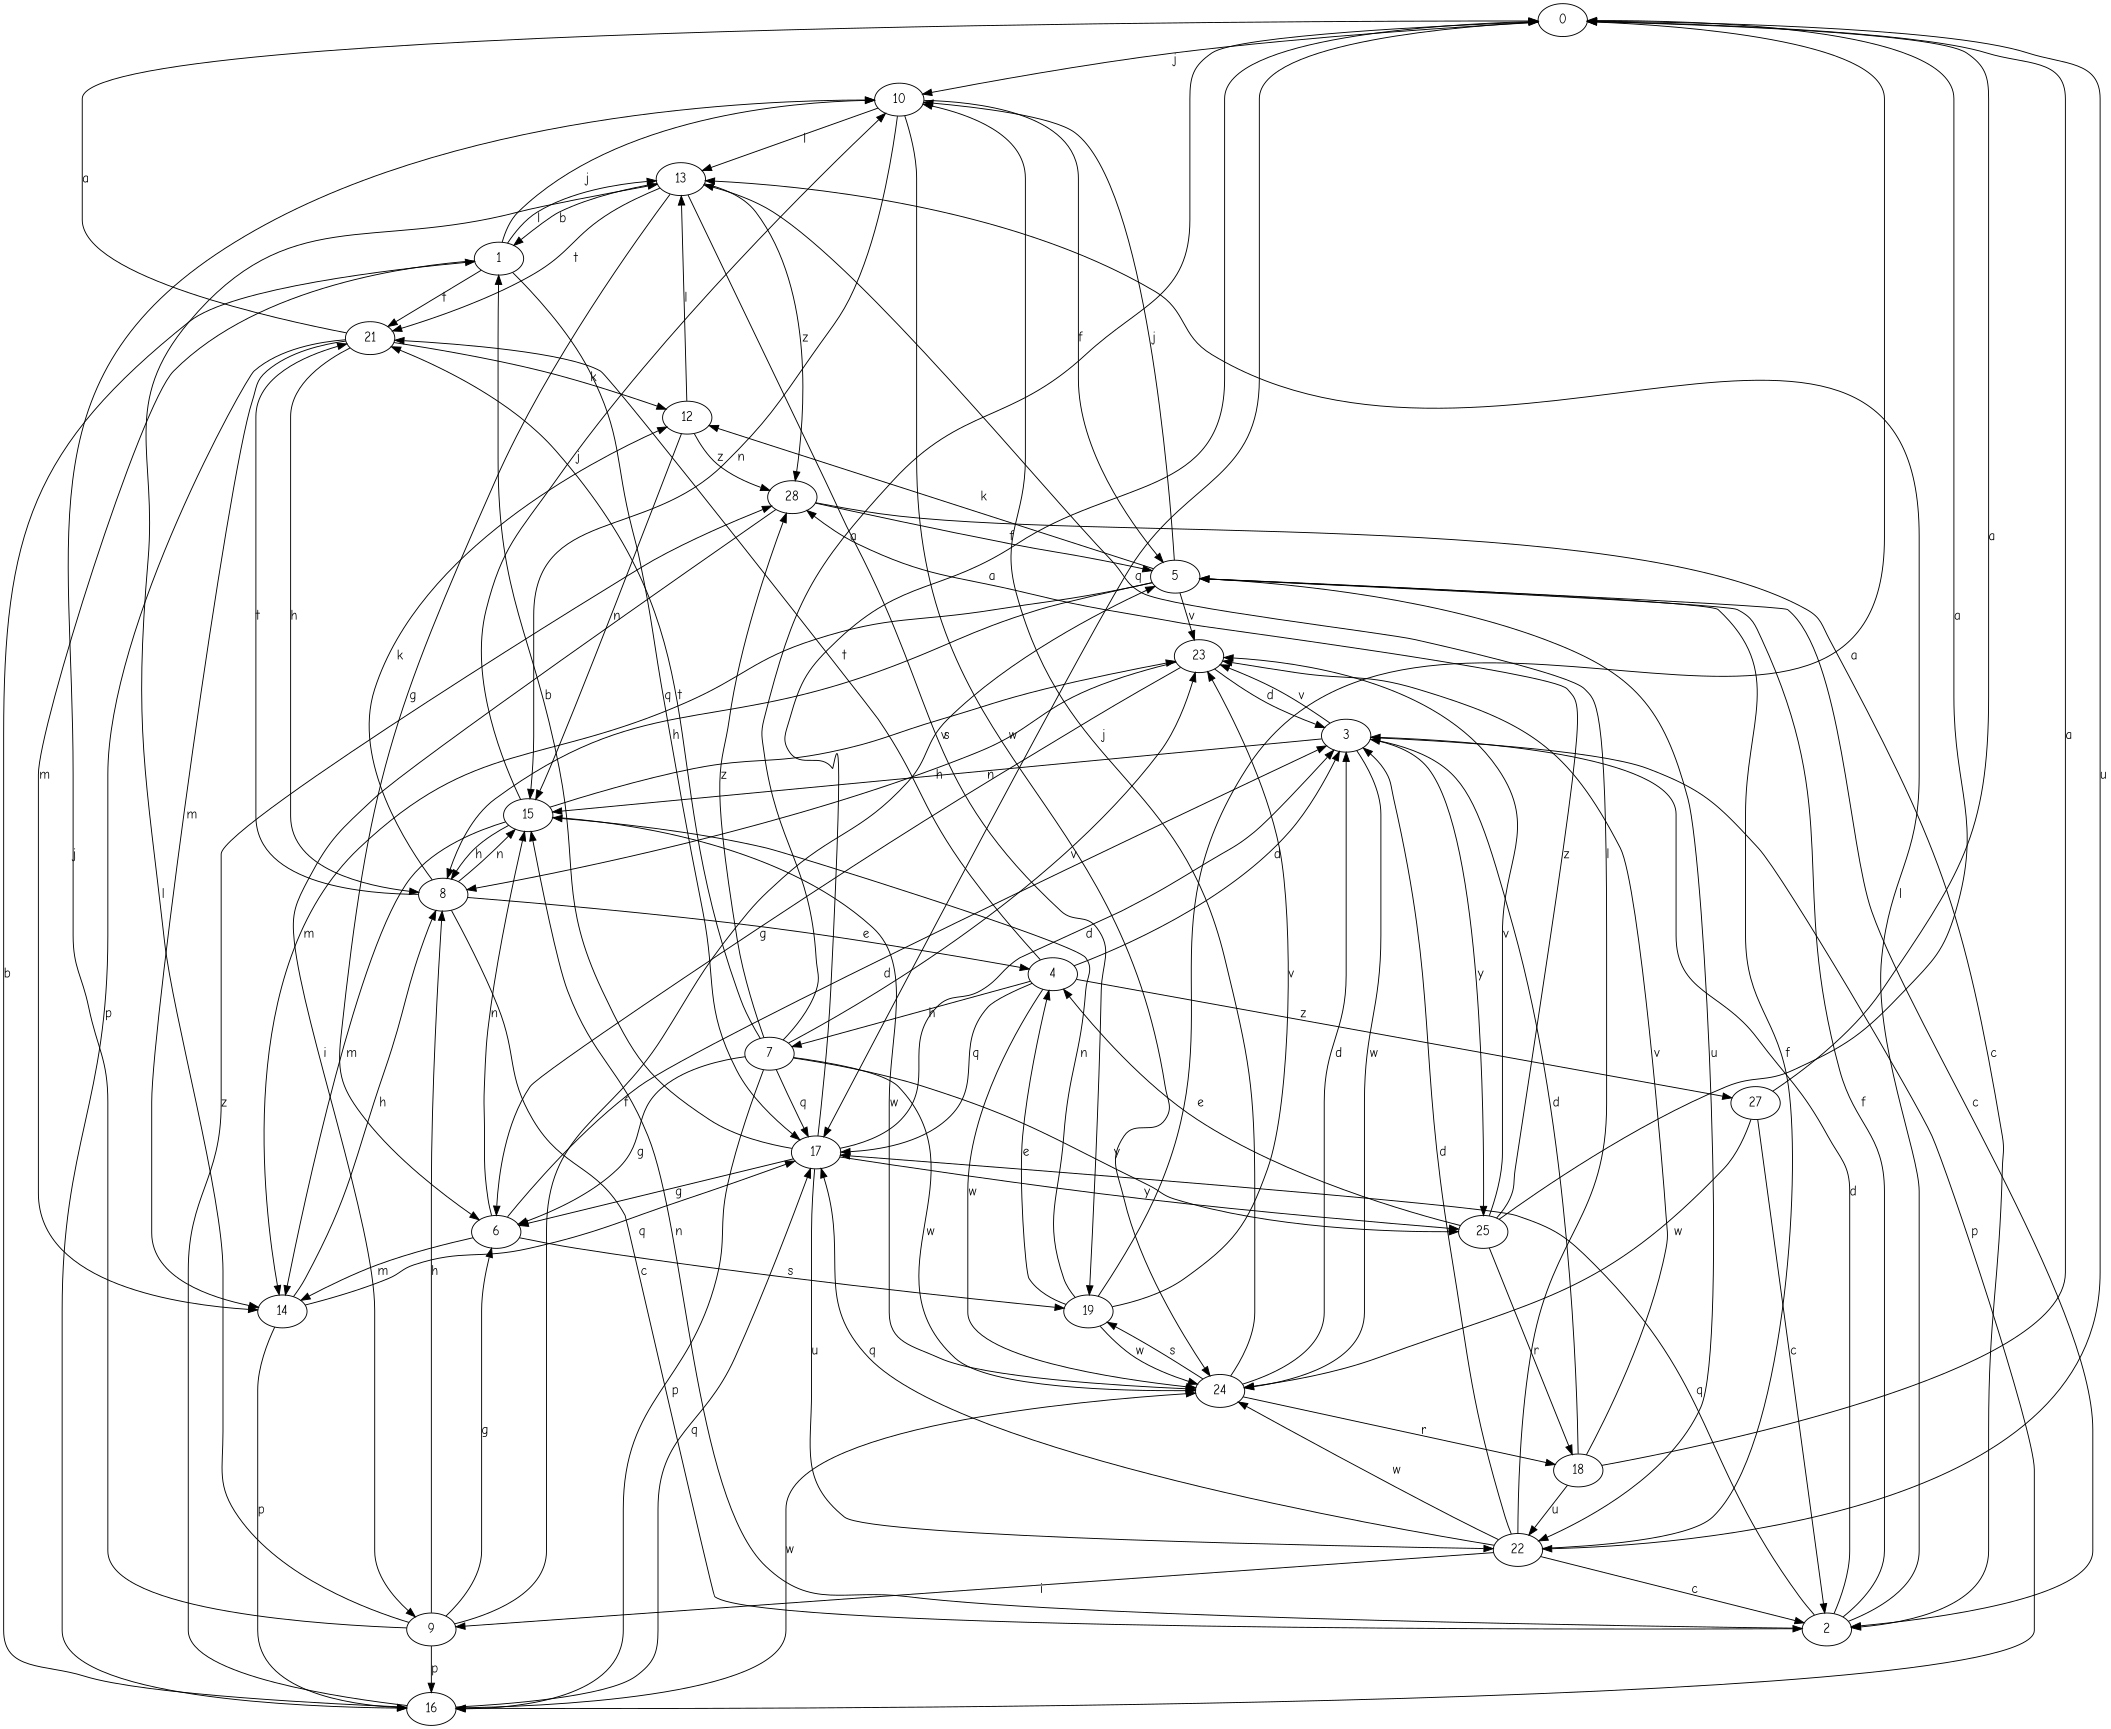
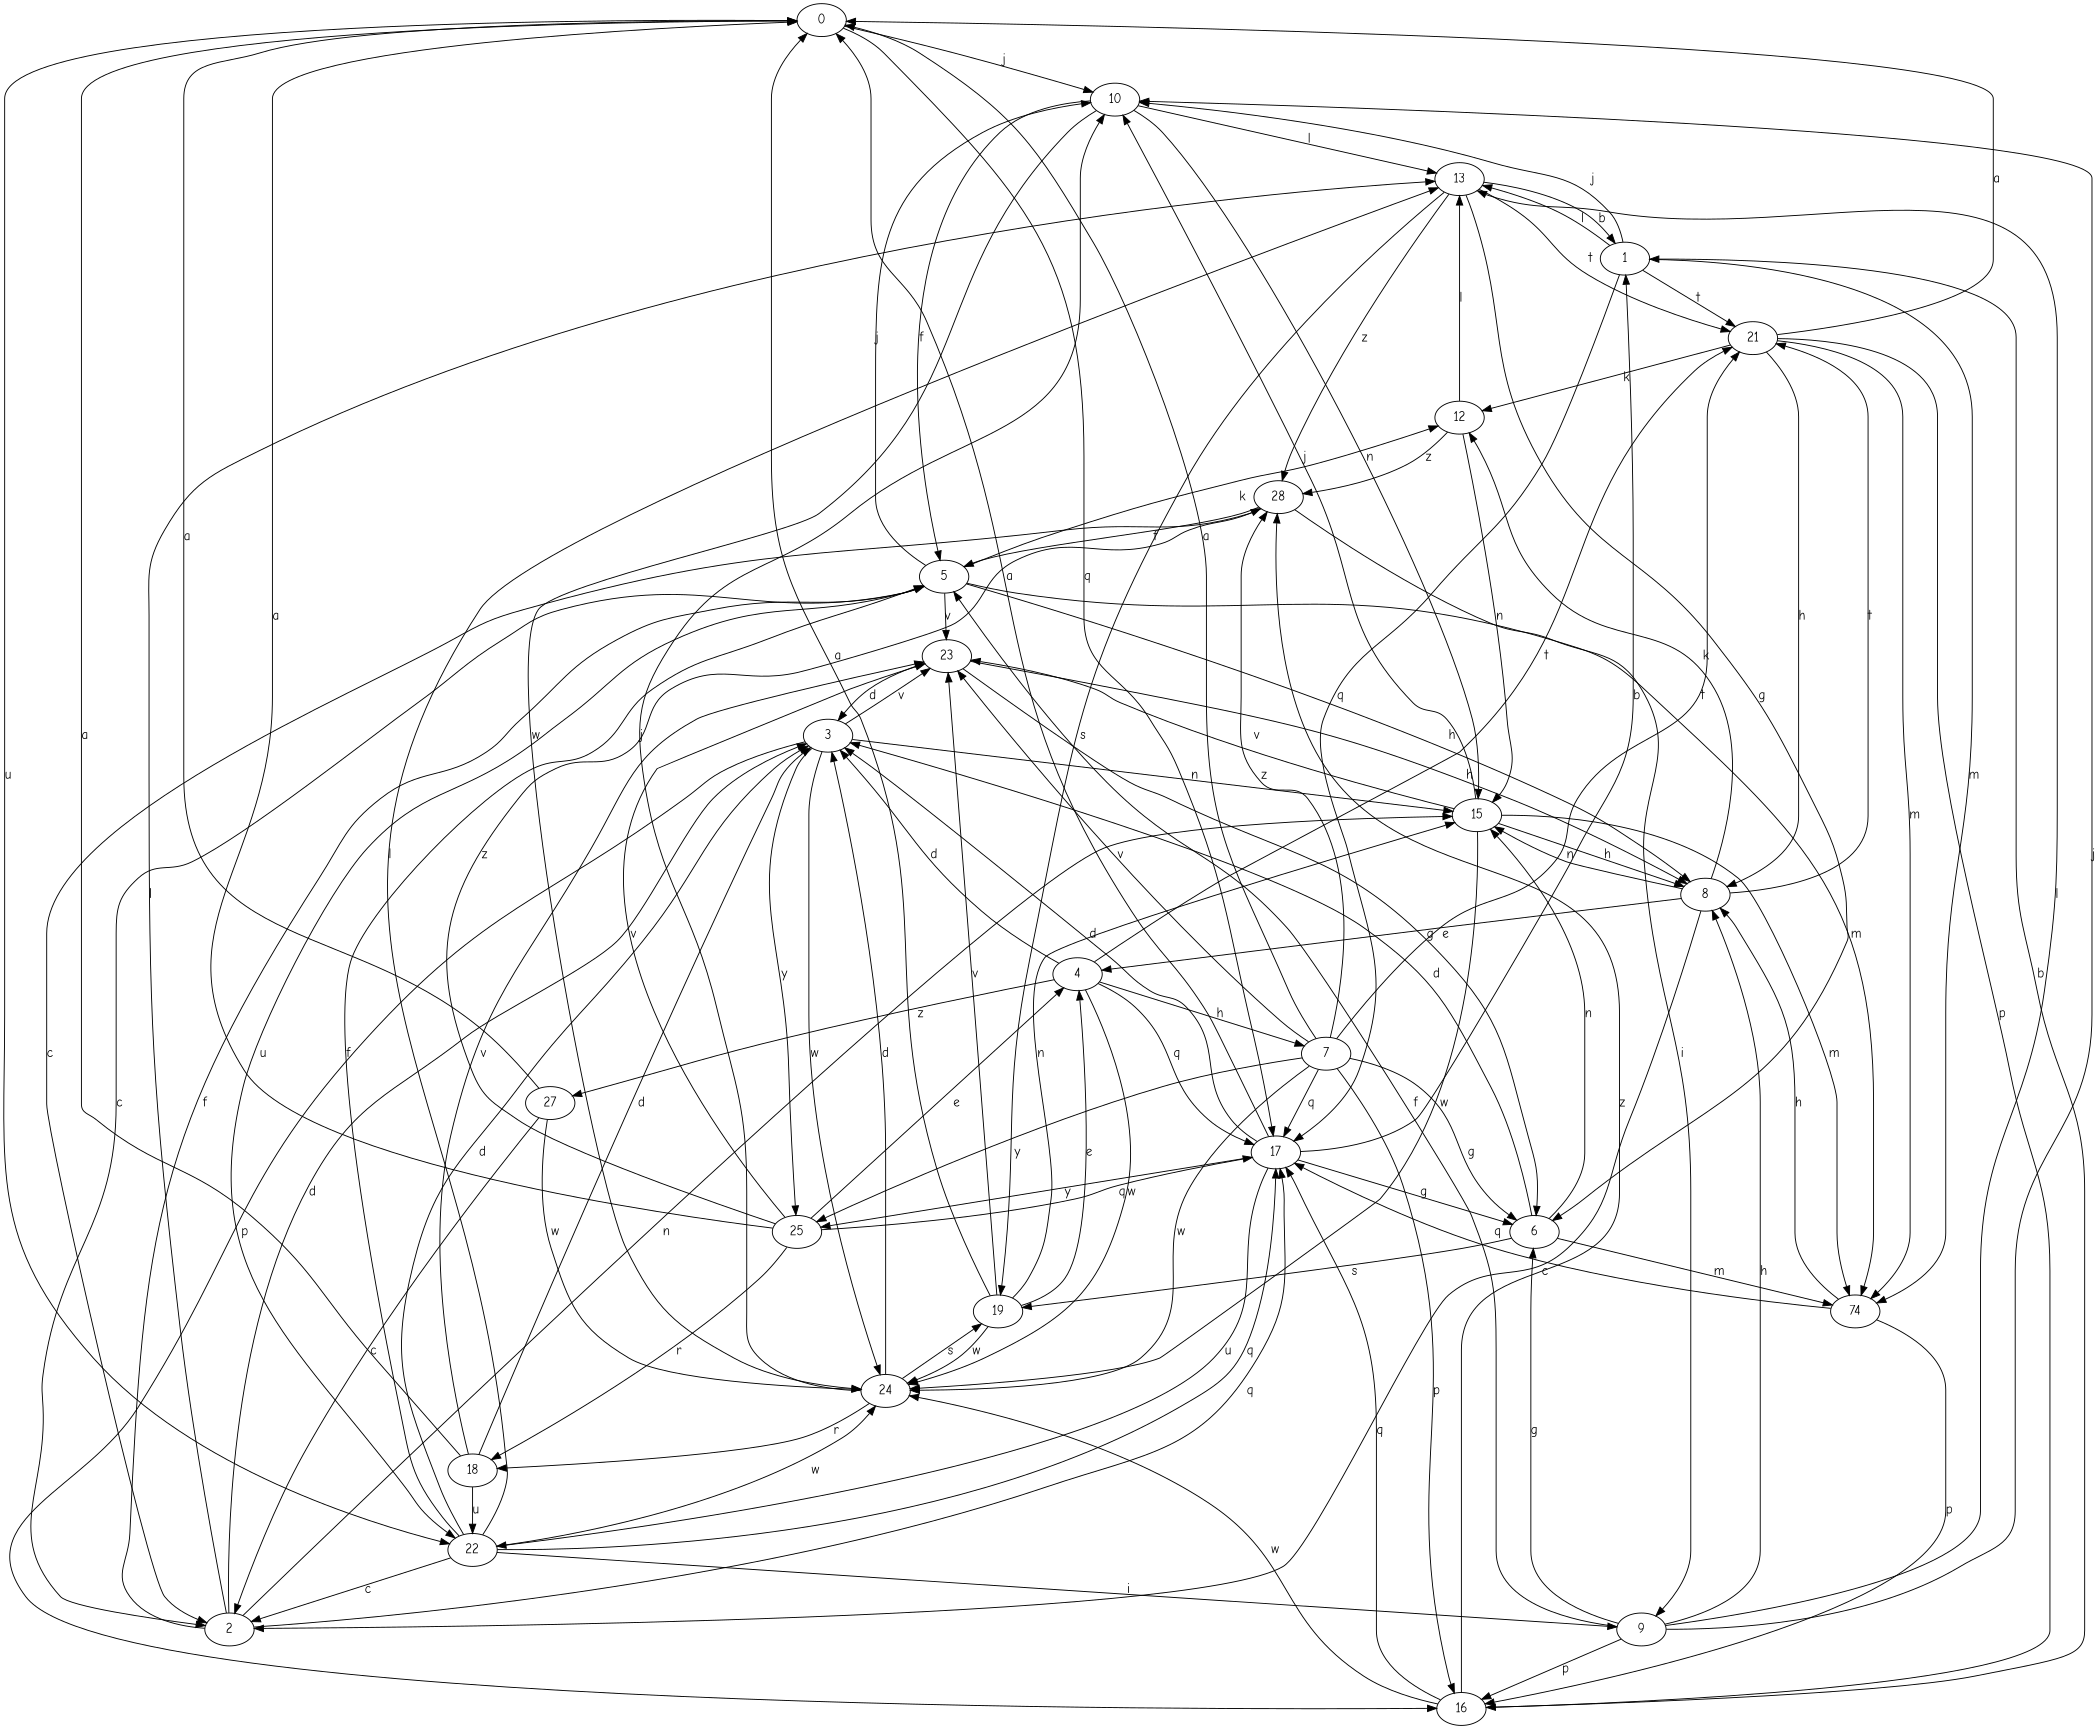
none -> (1035, 1207)
(282, 1311) -> (1855, 1311)
